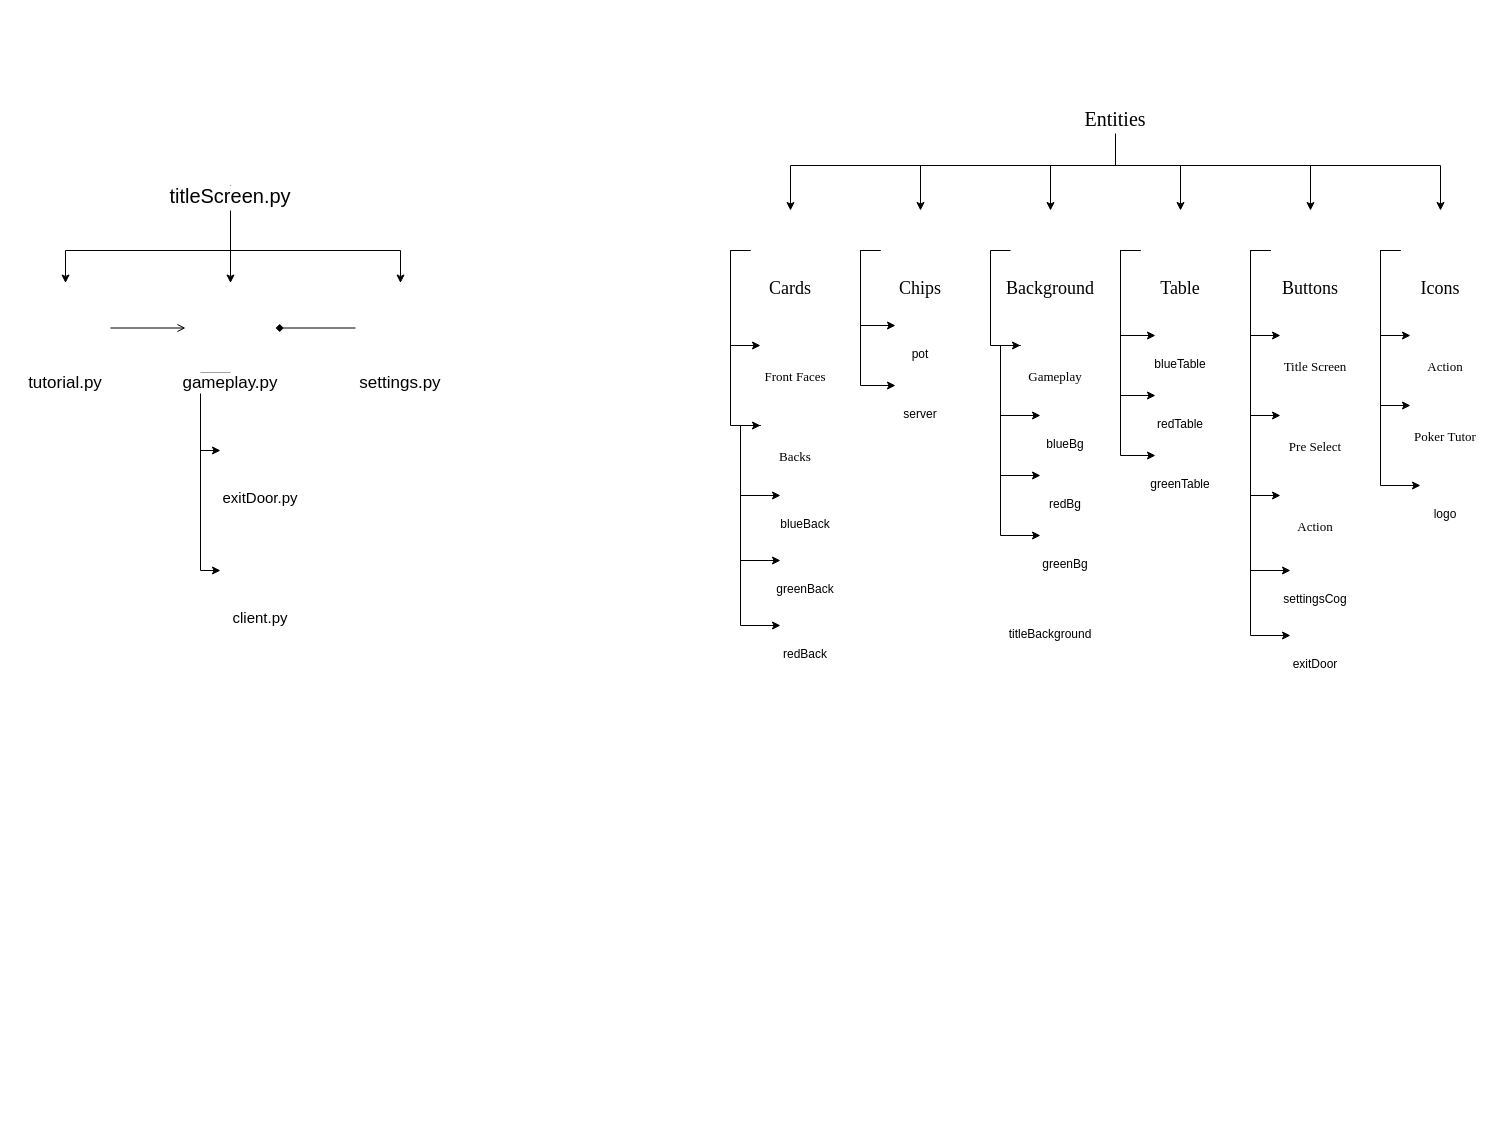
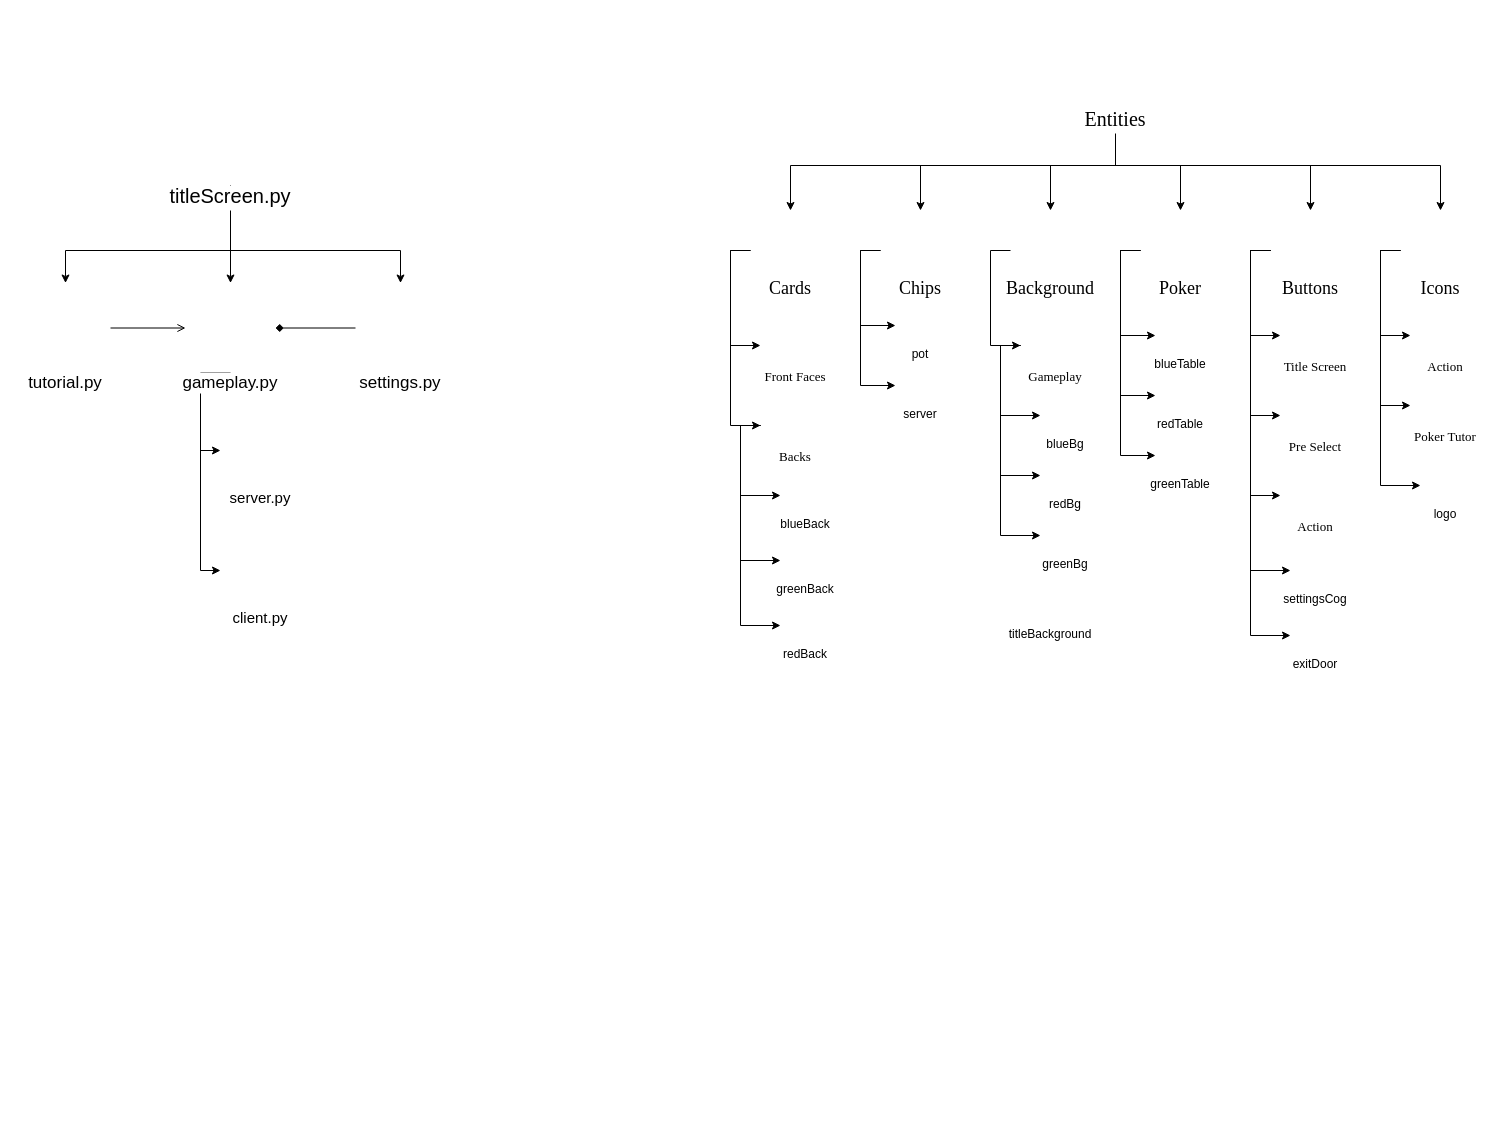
(1180, 288) -> (1180, 288)
(260, 498) -> (260, 498)
